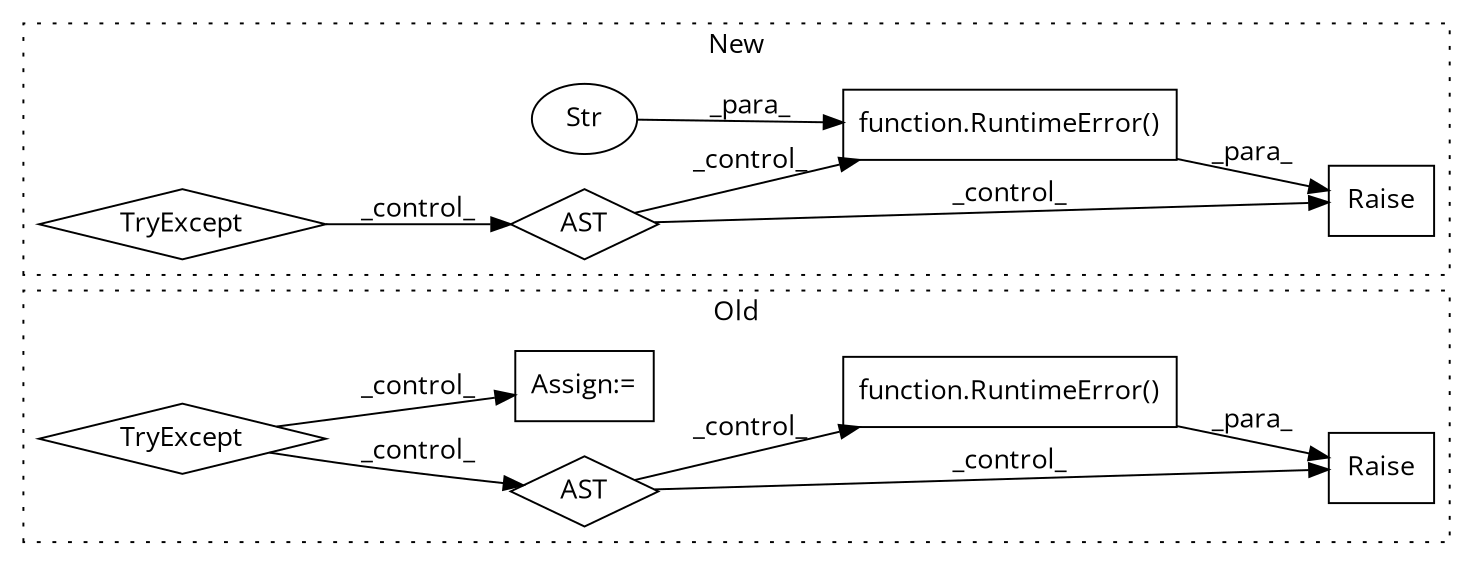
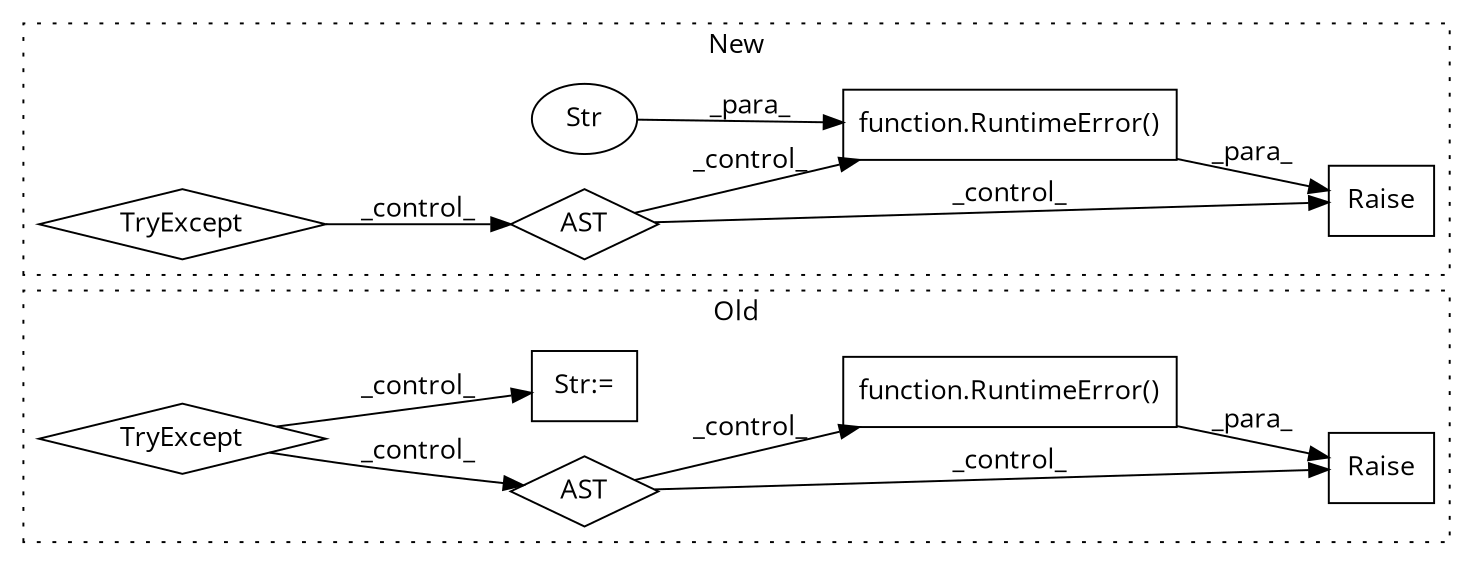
(585, 386) -> (585, 386)
